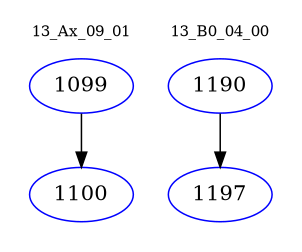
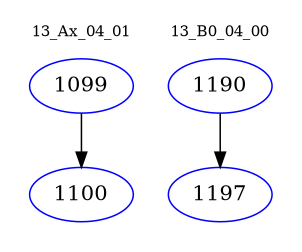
(81, 32) -> (81, 32)
